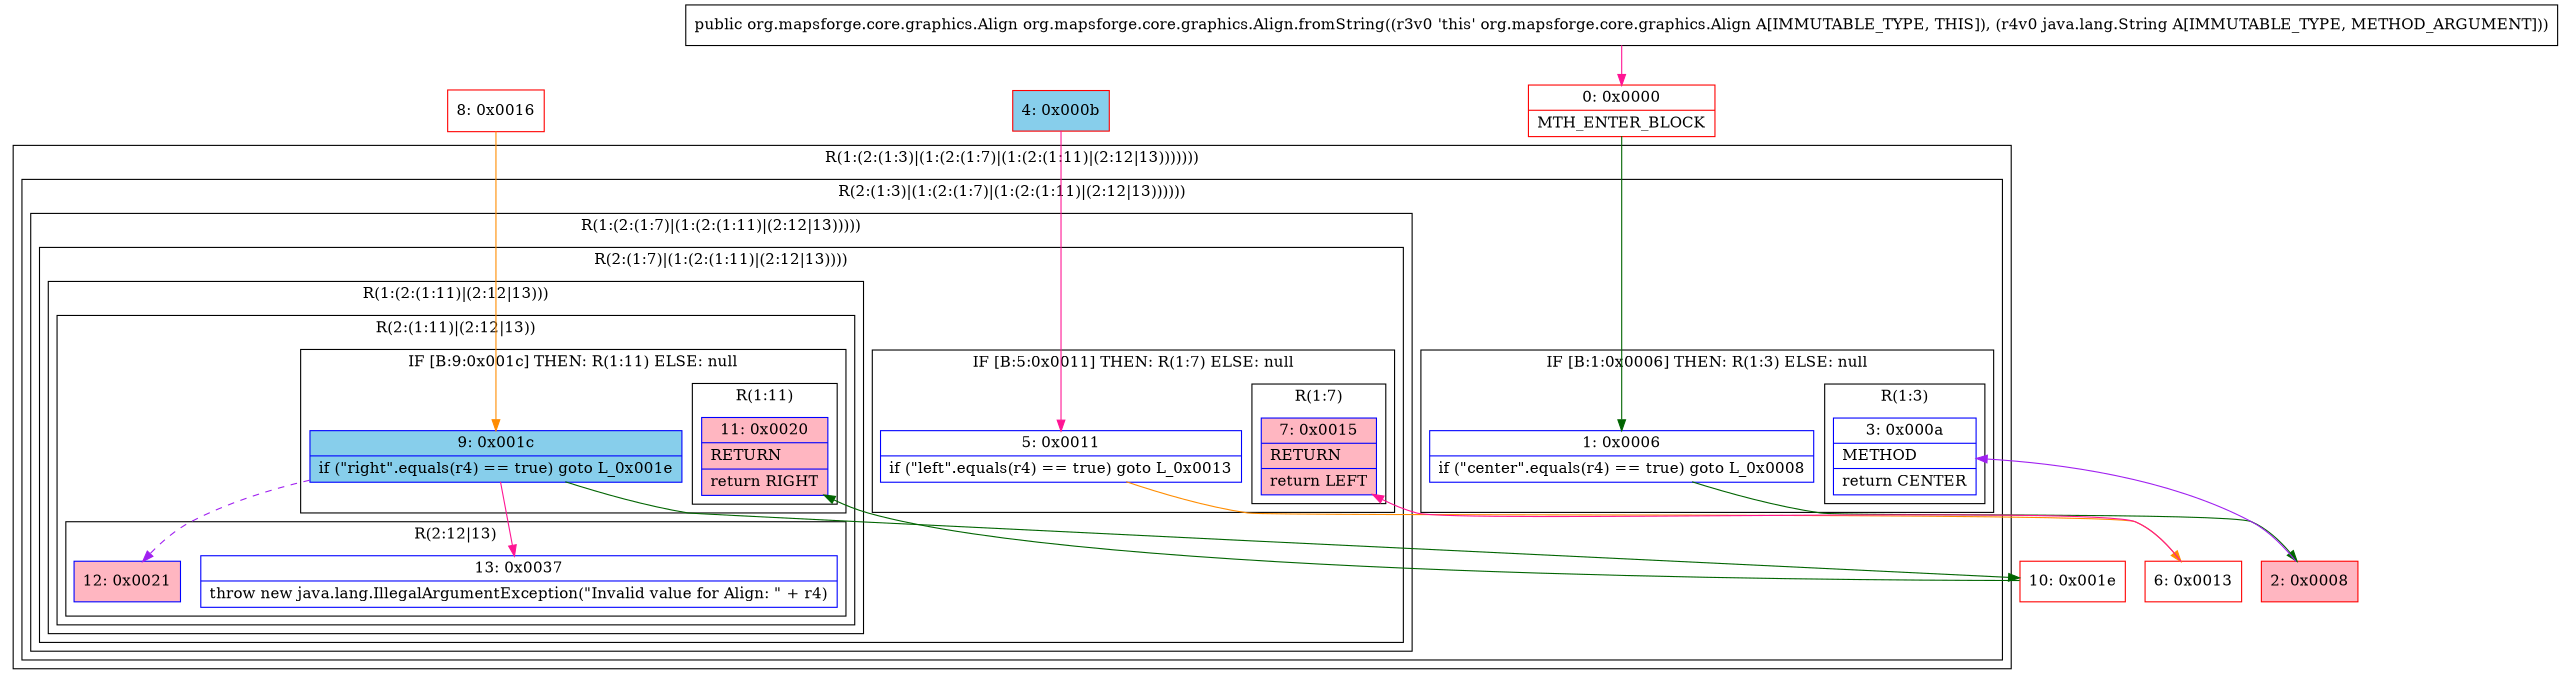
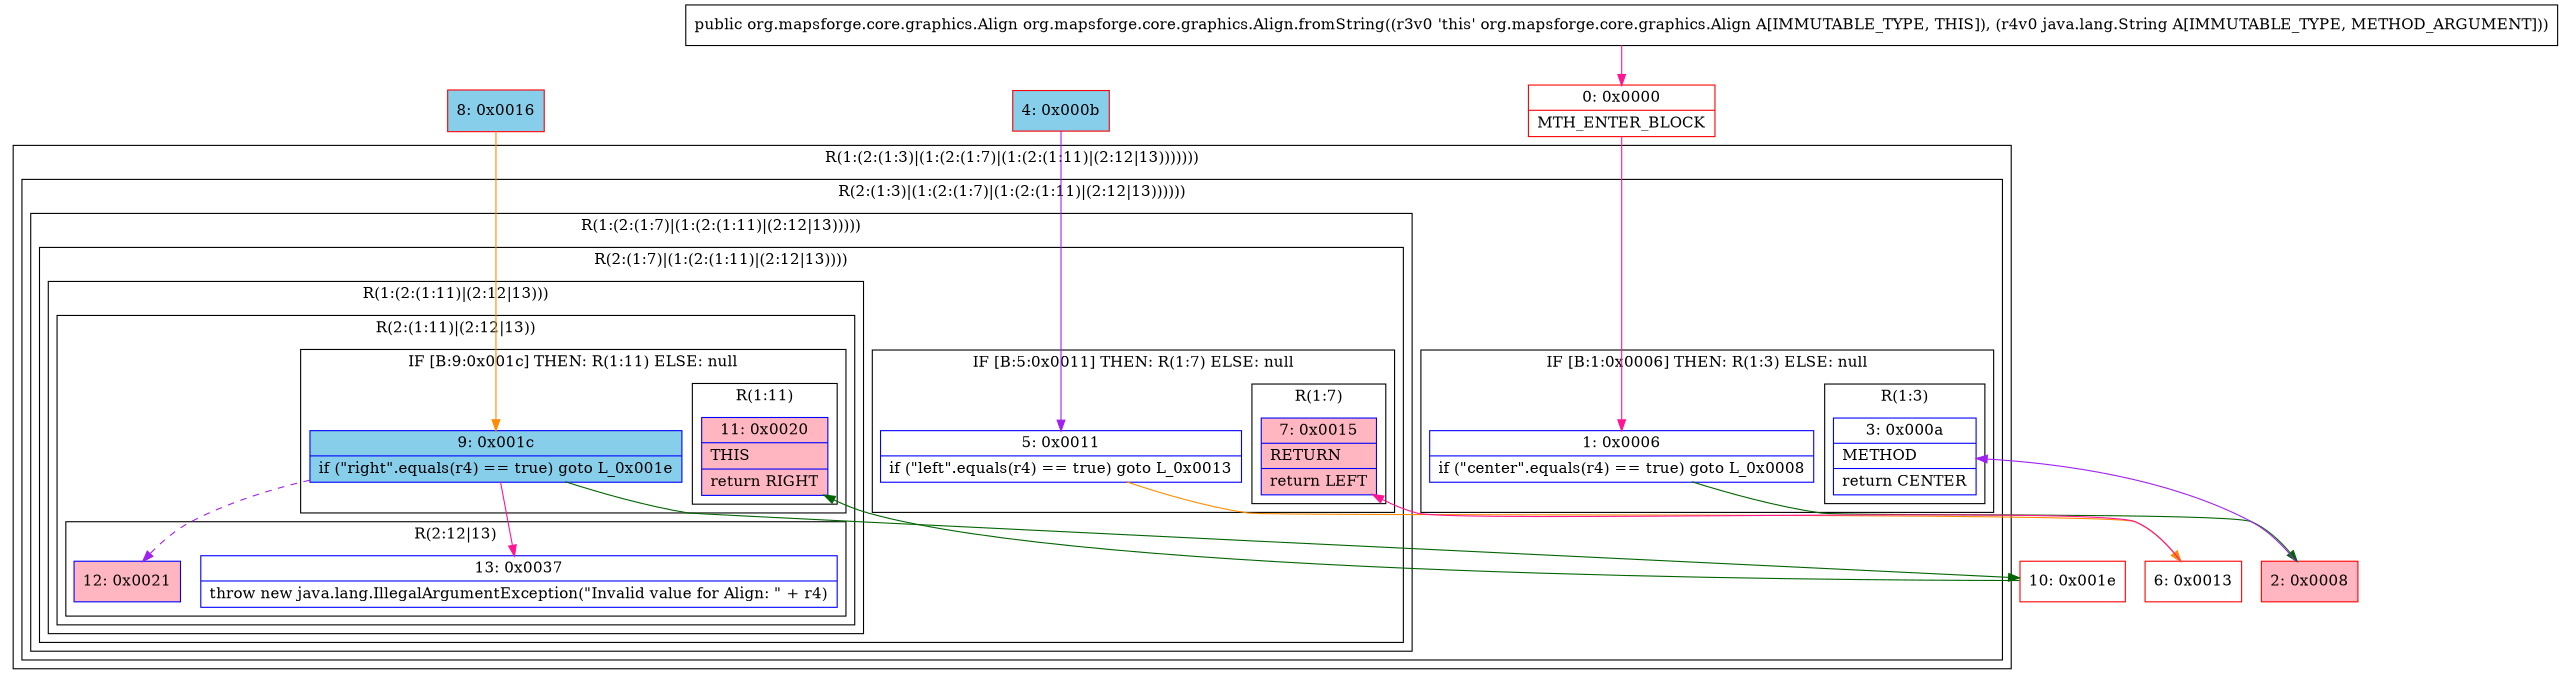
(496, 111) -> (496, 111)
(1061, 275) -> (1061, 275)
(1622, 278) -> (1622, 278)
(746, 455) -> (731, 455)
